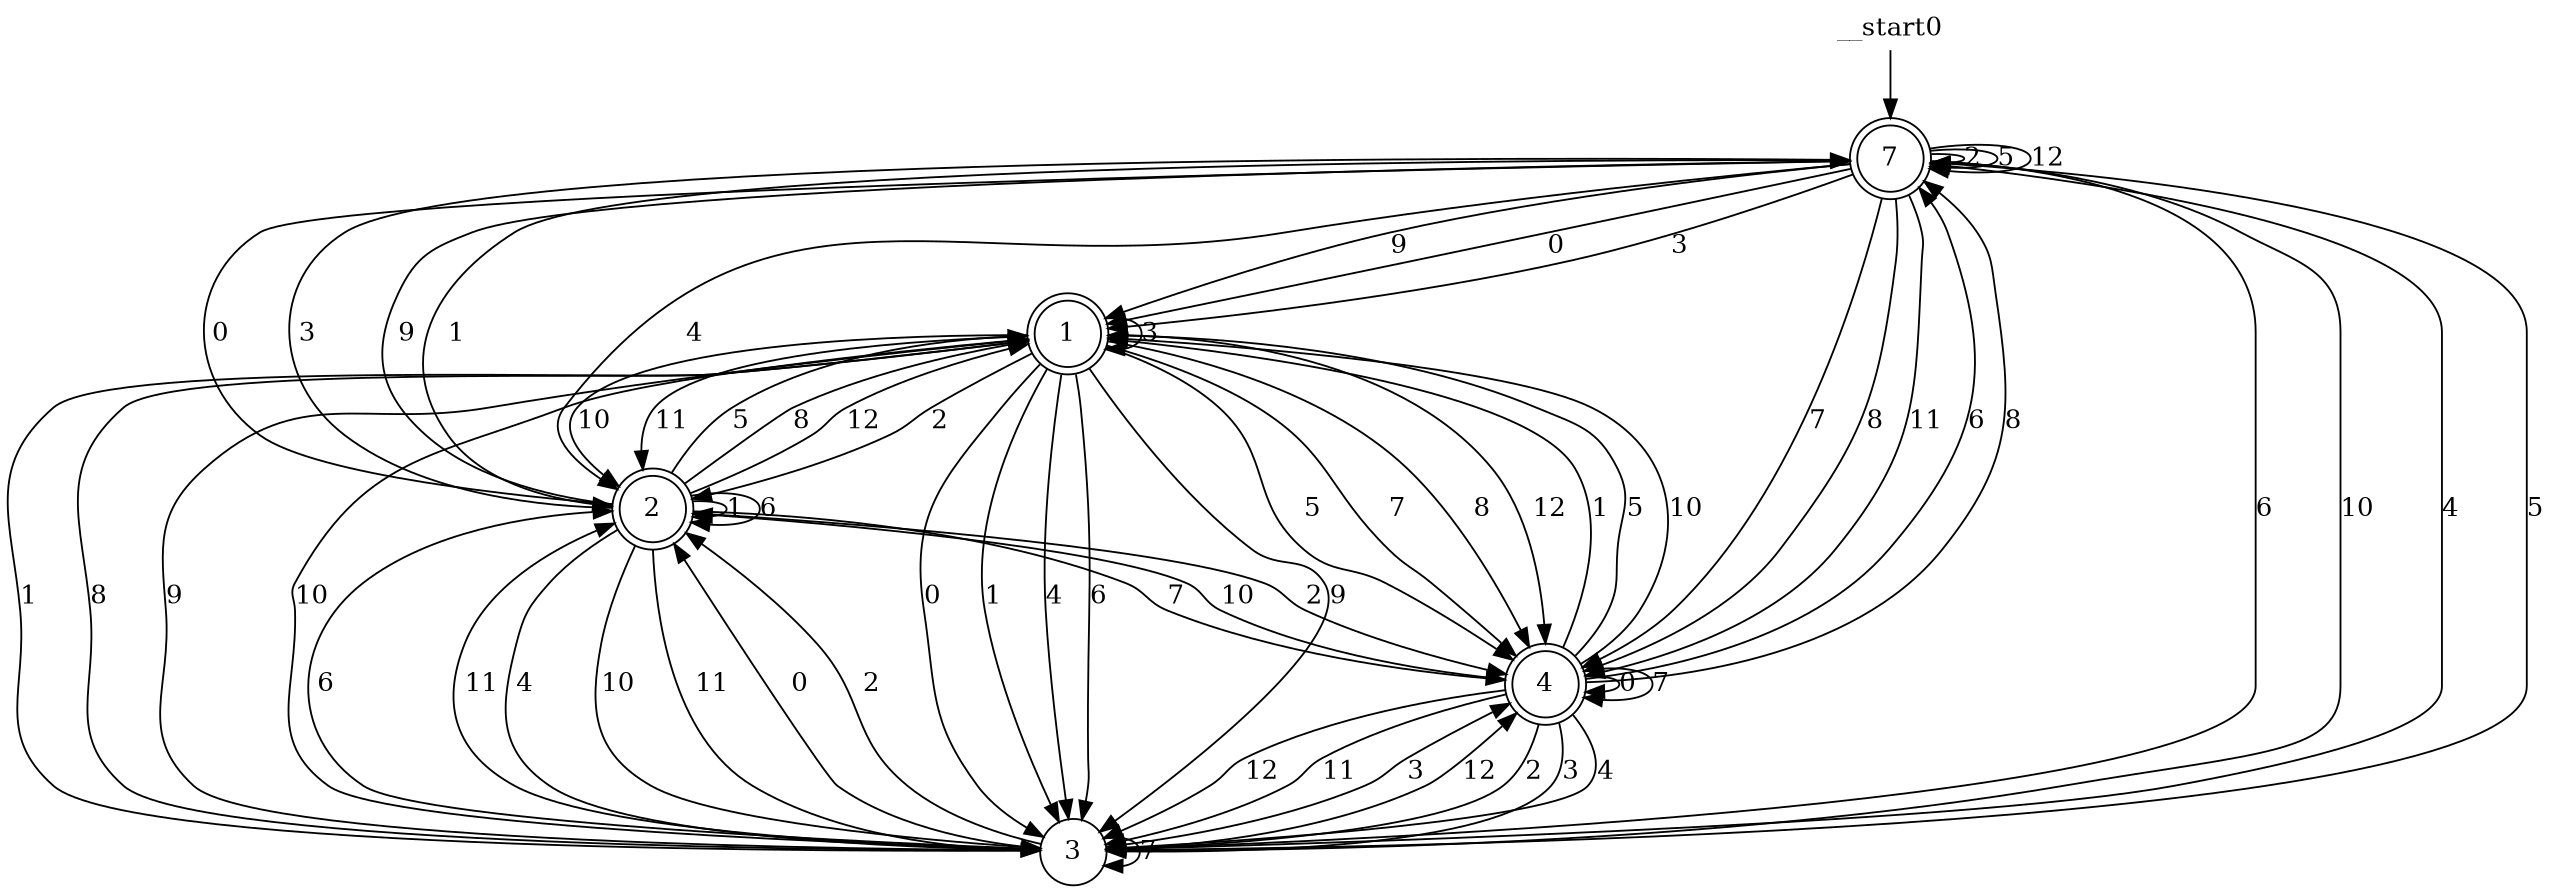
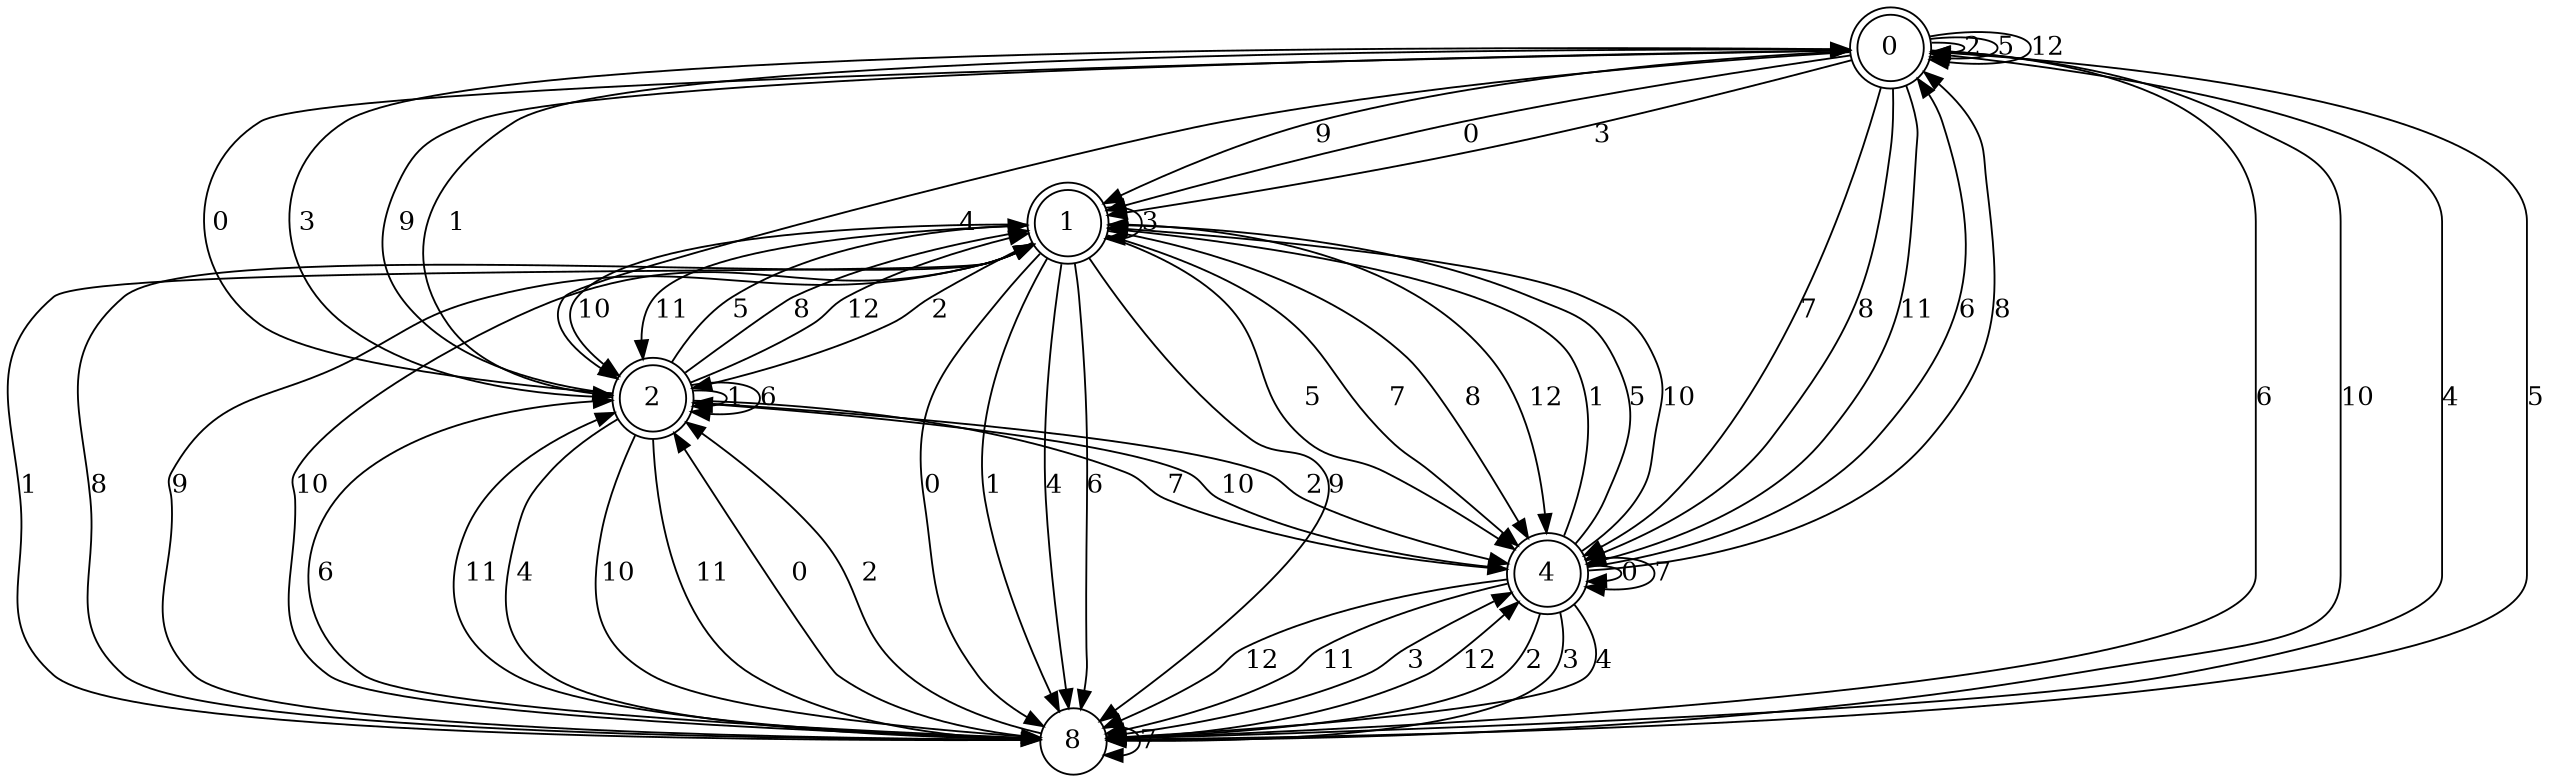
(1890, 29) -> none
(1890, 159) -> (1891, 48)
(1073, 852) -> (1074, 741)
